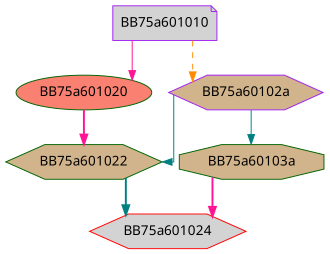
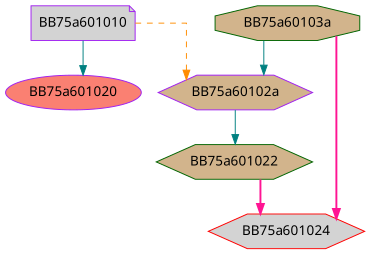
(132, 56) -> (83, 53)
(84, 93) -> (73, 93)
(84, 122) -> none
(251, 122) -> (264, 53)
(126, 192) -> (260, 192)
